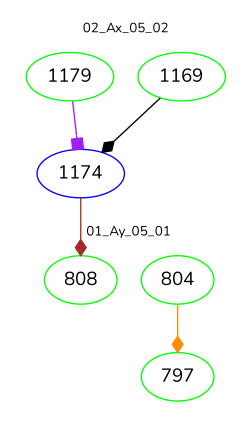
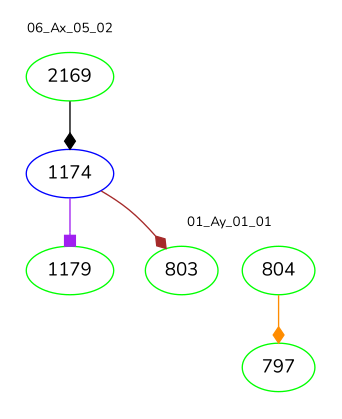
(126, 29) -> (70, 29)
(182, 77) -> (70, 77)
(75, 119) -> (70, 215)
(129, 232) -> (230, 223)
(81, 280) -> (182, 271)
